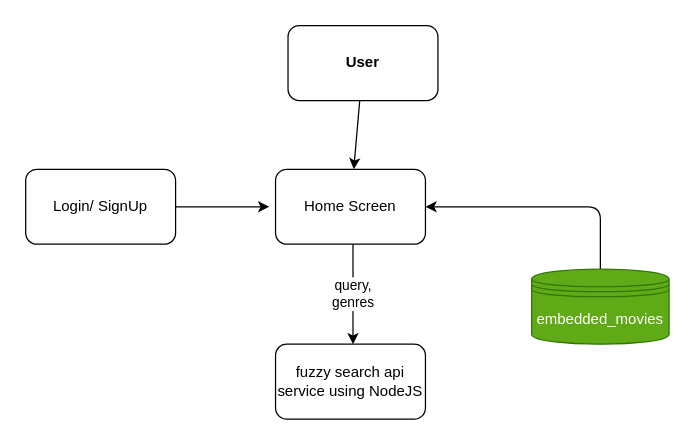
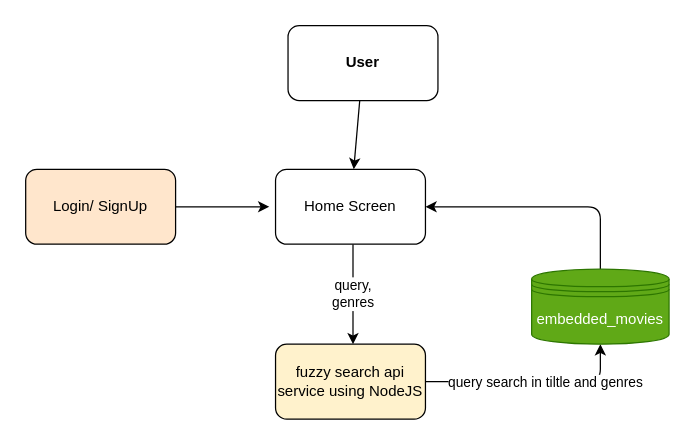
(101, 207) -> (101, 207)
(351, 382) -> (351, 382)
none -> (522, 382)
